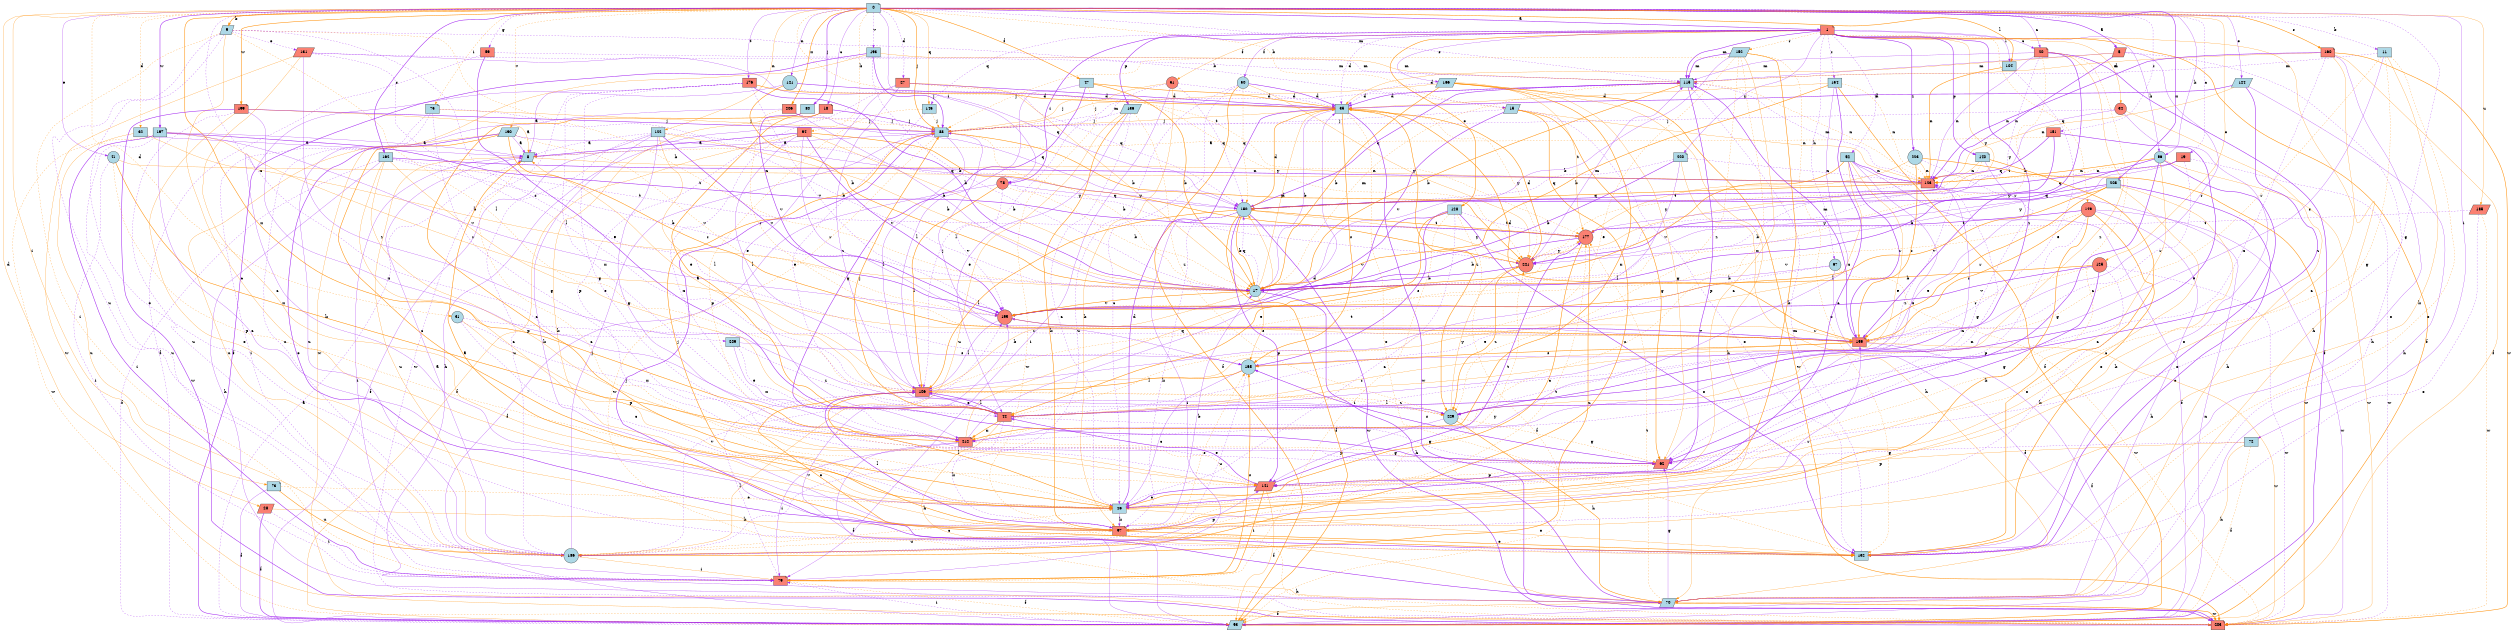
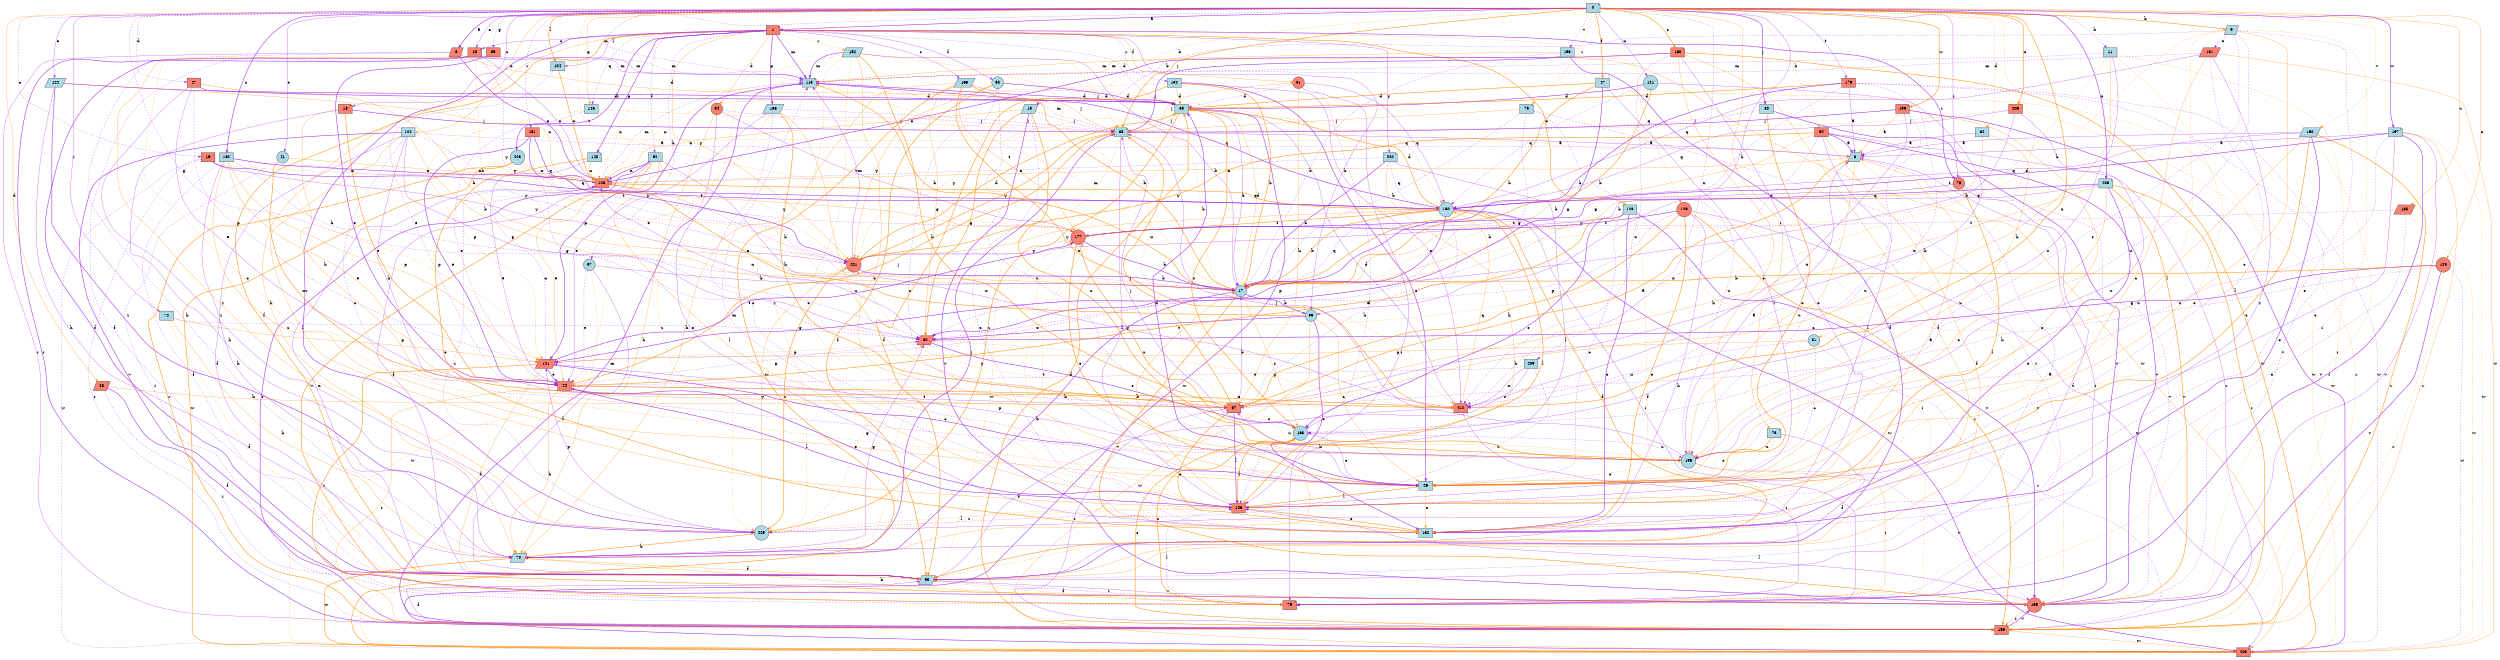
(1218, 138) -> (1390, 113)
(1716, 256) -> (1280, 302)
